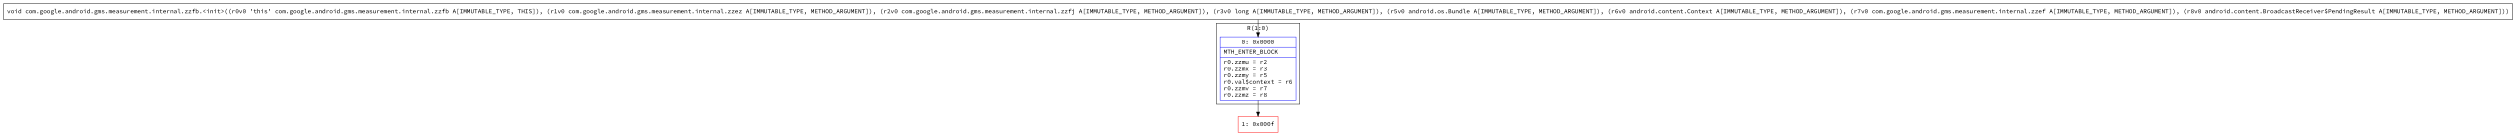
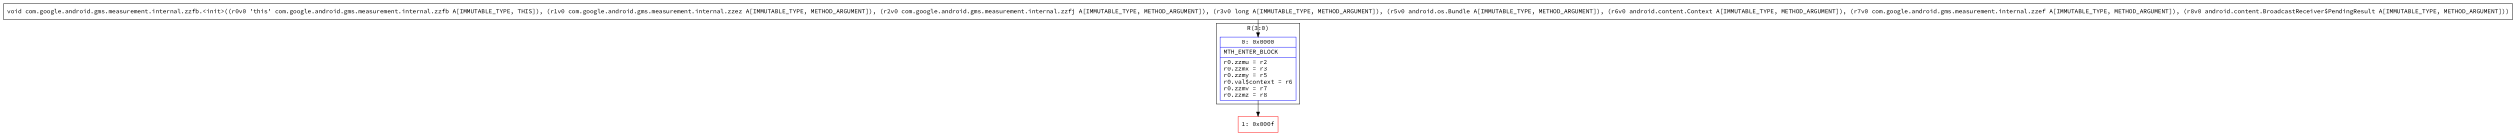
(1258, 28) -> (1258, 28)
